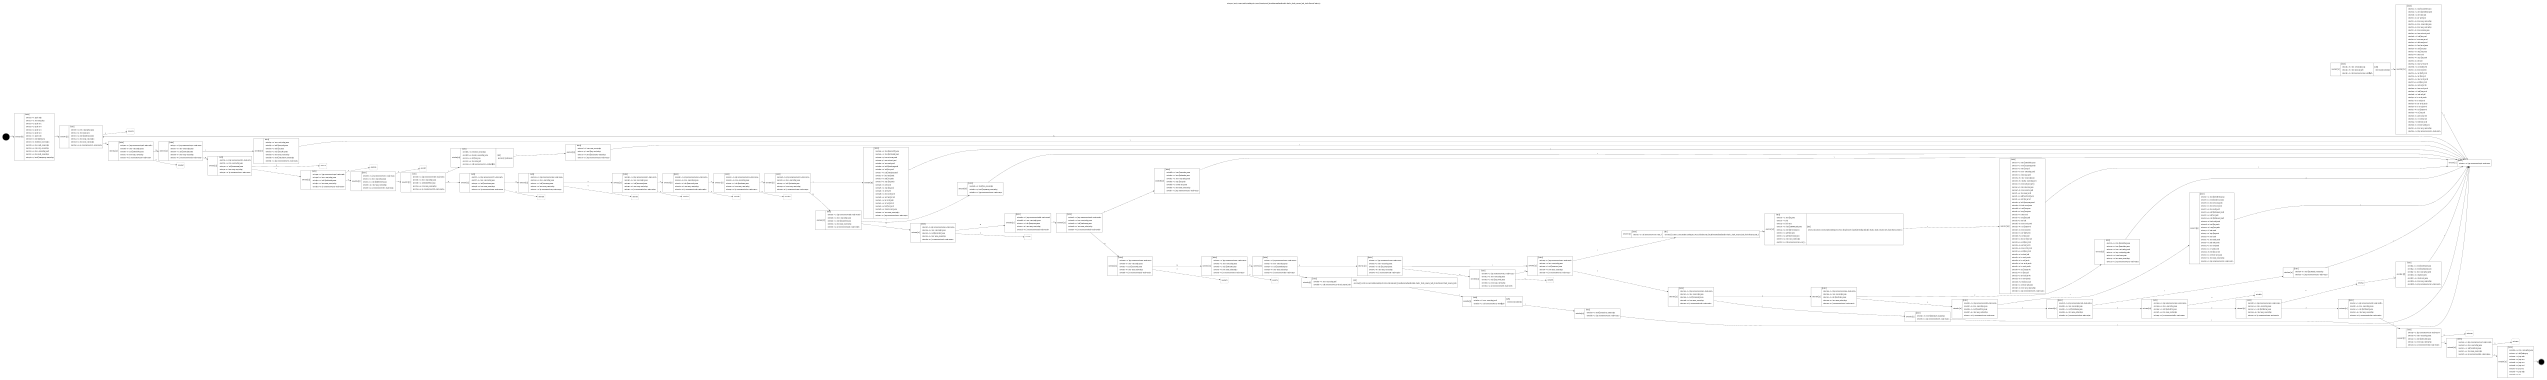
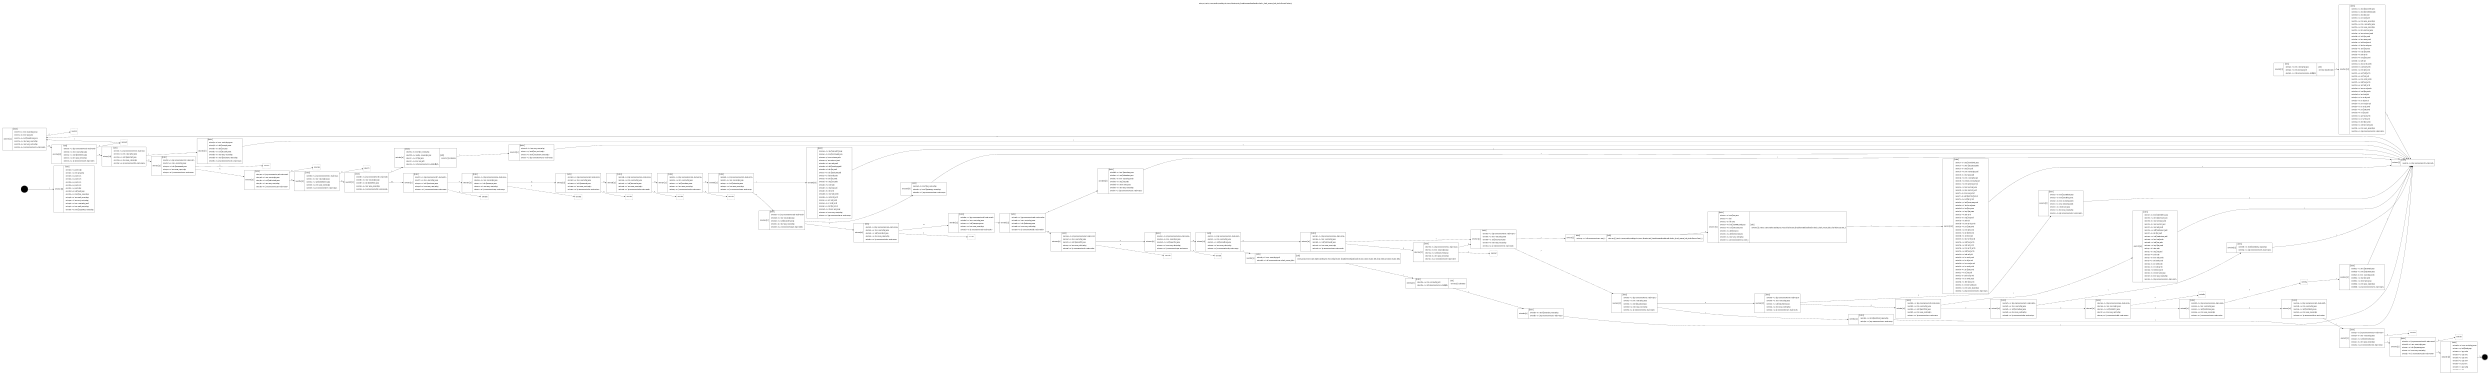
(56, 137) -> (84, 141)
